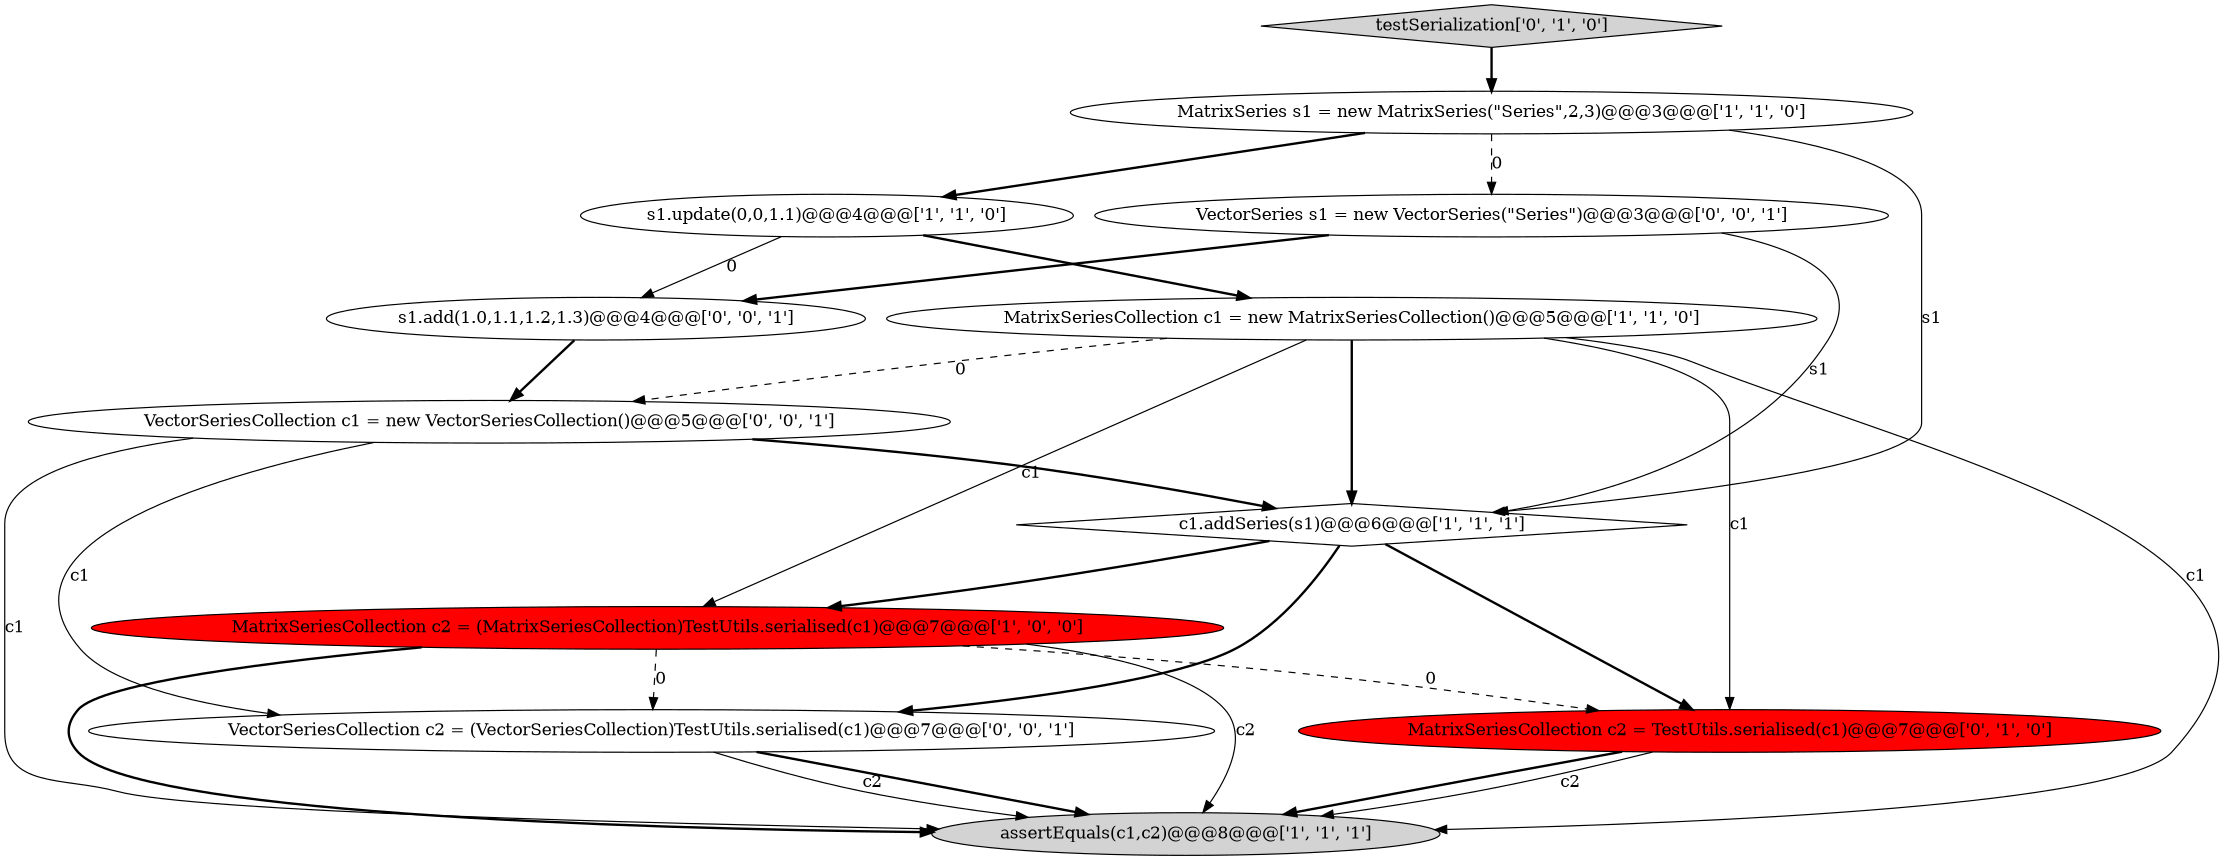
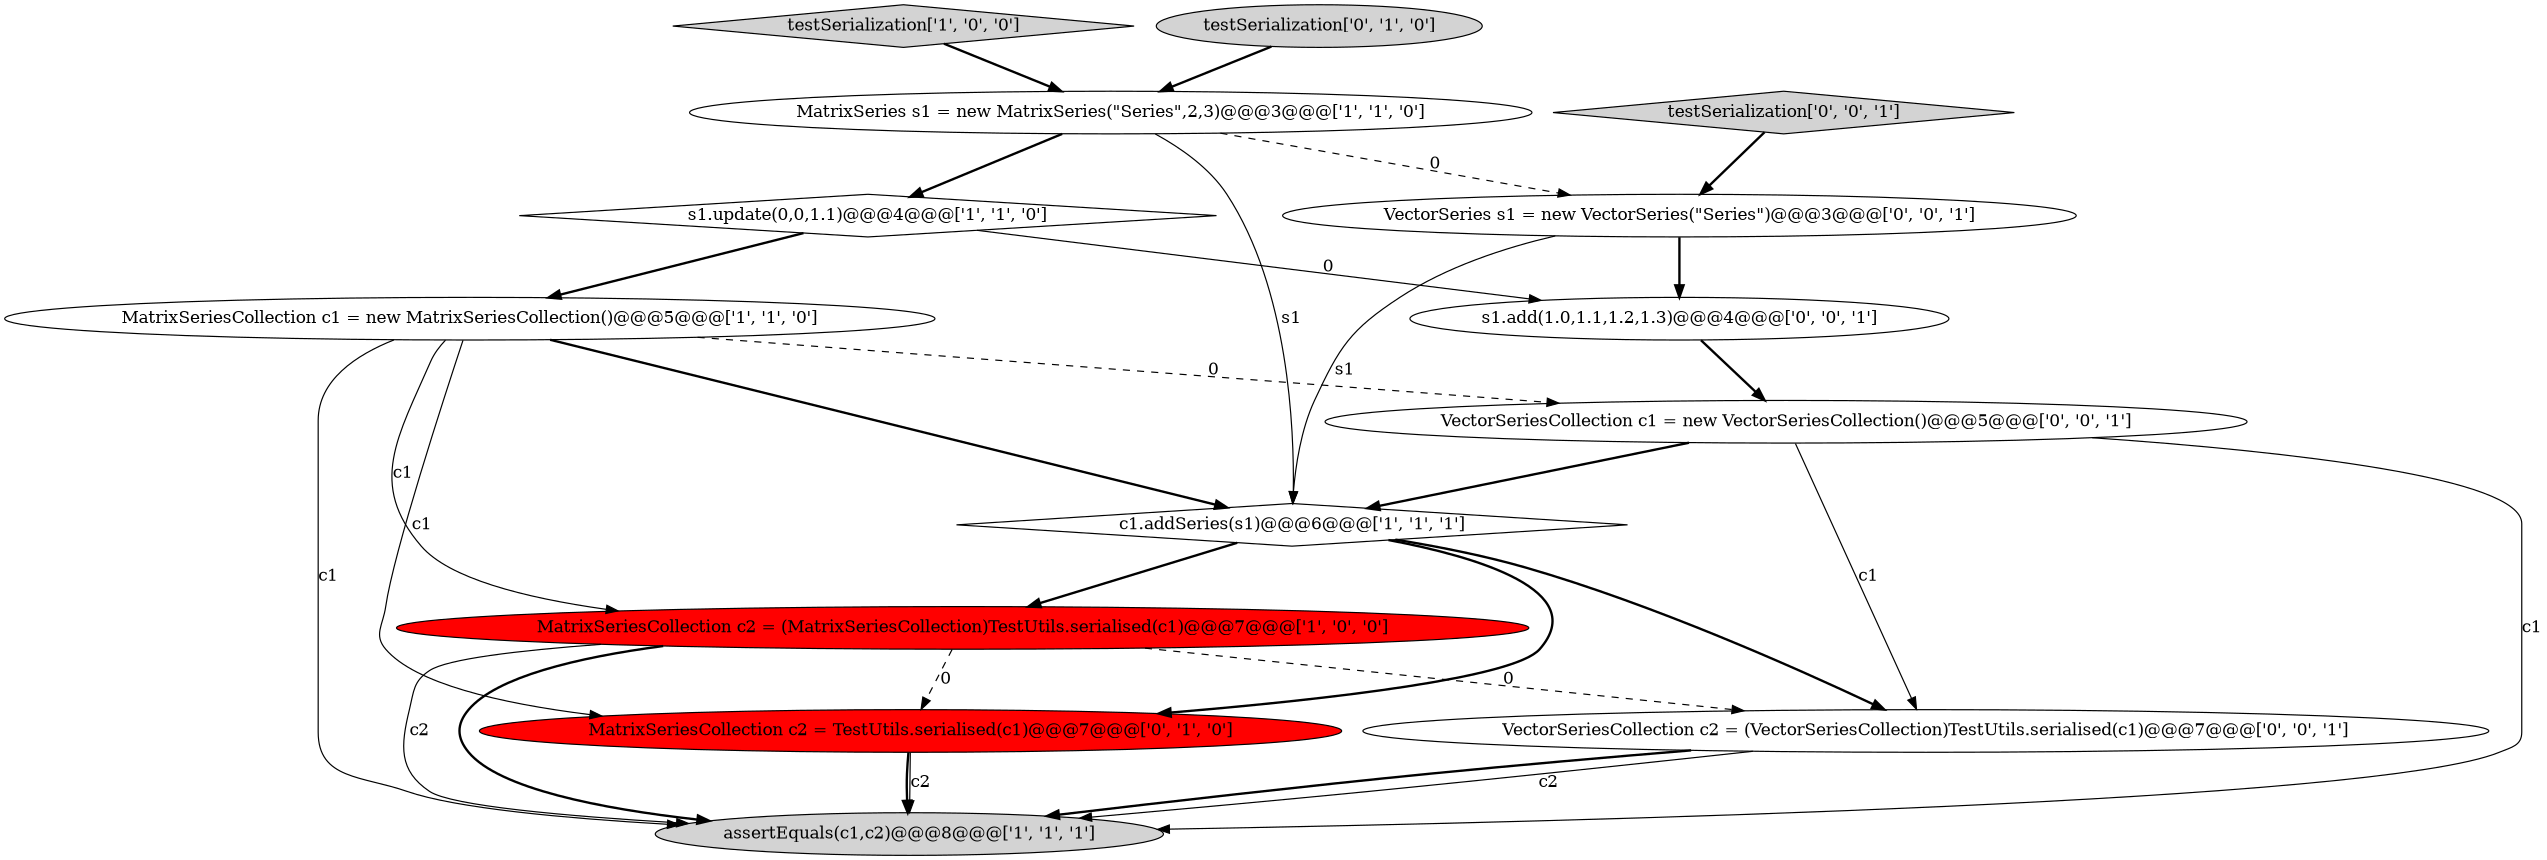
none -> (903, 26)
(1492, 26) -> (1319, 26)
none -> (1784, 113)
(827, 216) -> (868, 216)
